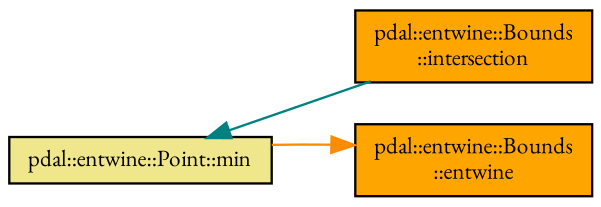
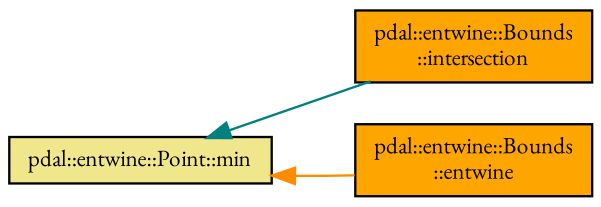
(301, 145) -> (325, 176)
